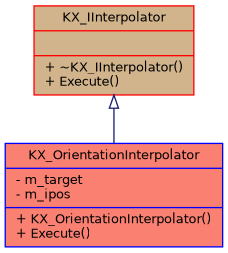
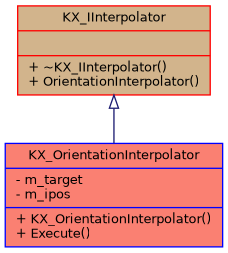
(83, 82) -> (114, 82)
